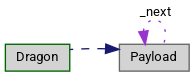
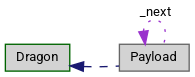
(88, 49) -> (101, 67)
